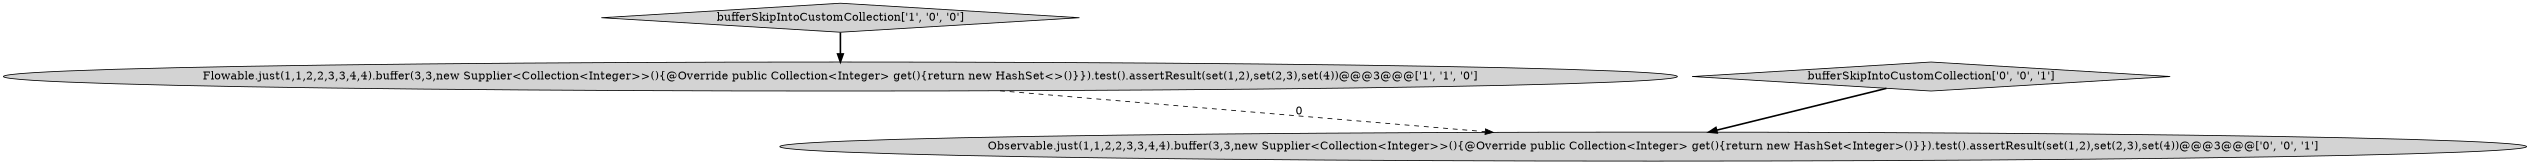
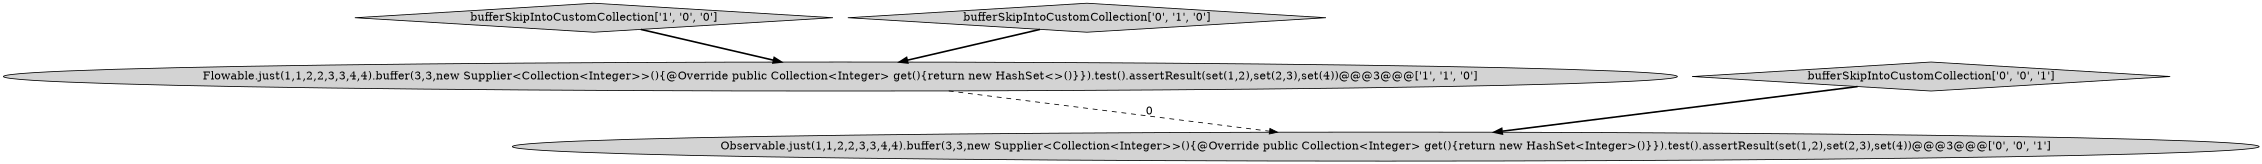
none -> (1087, 18)
